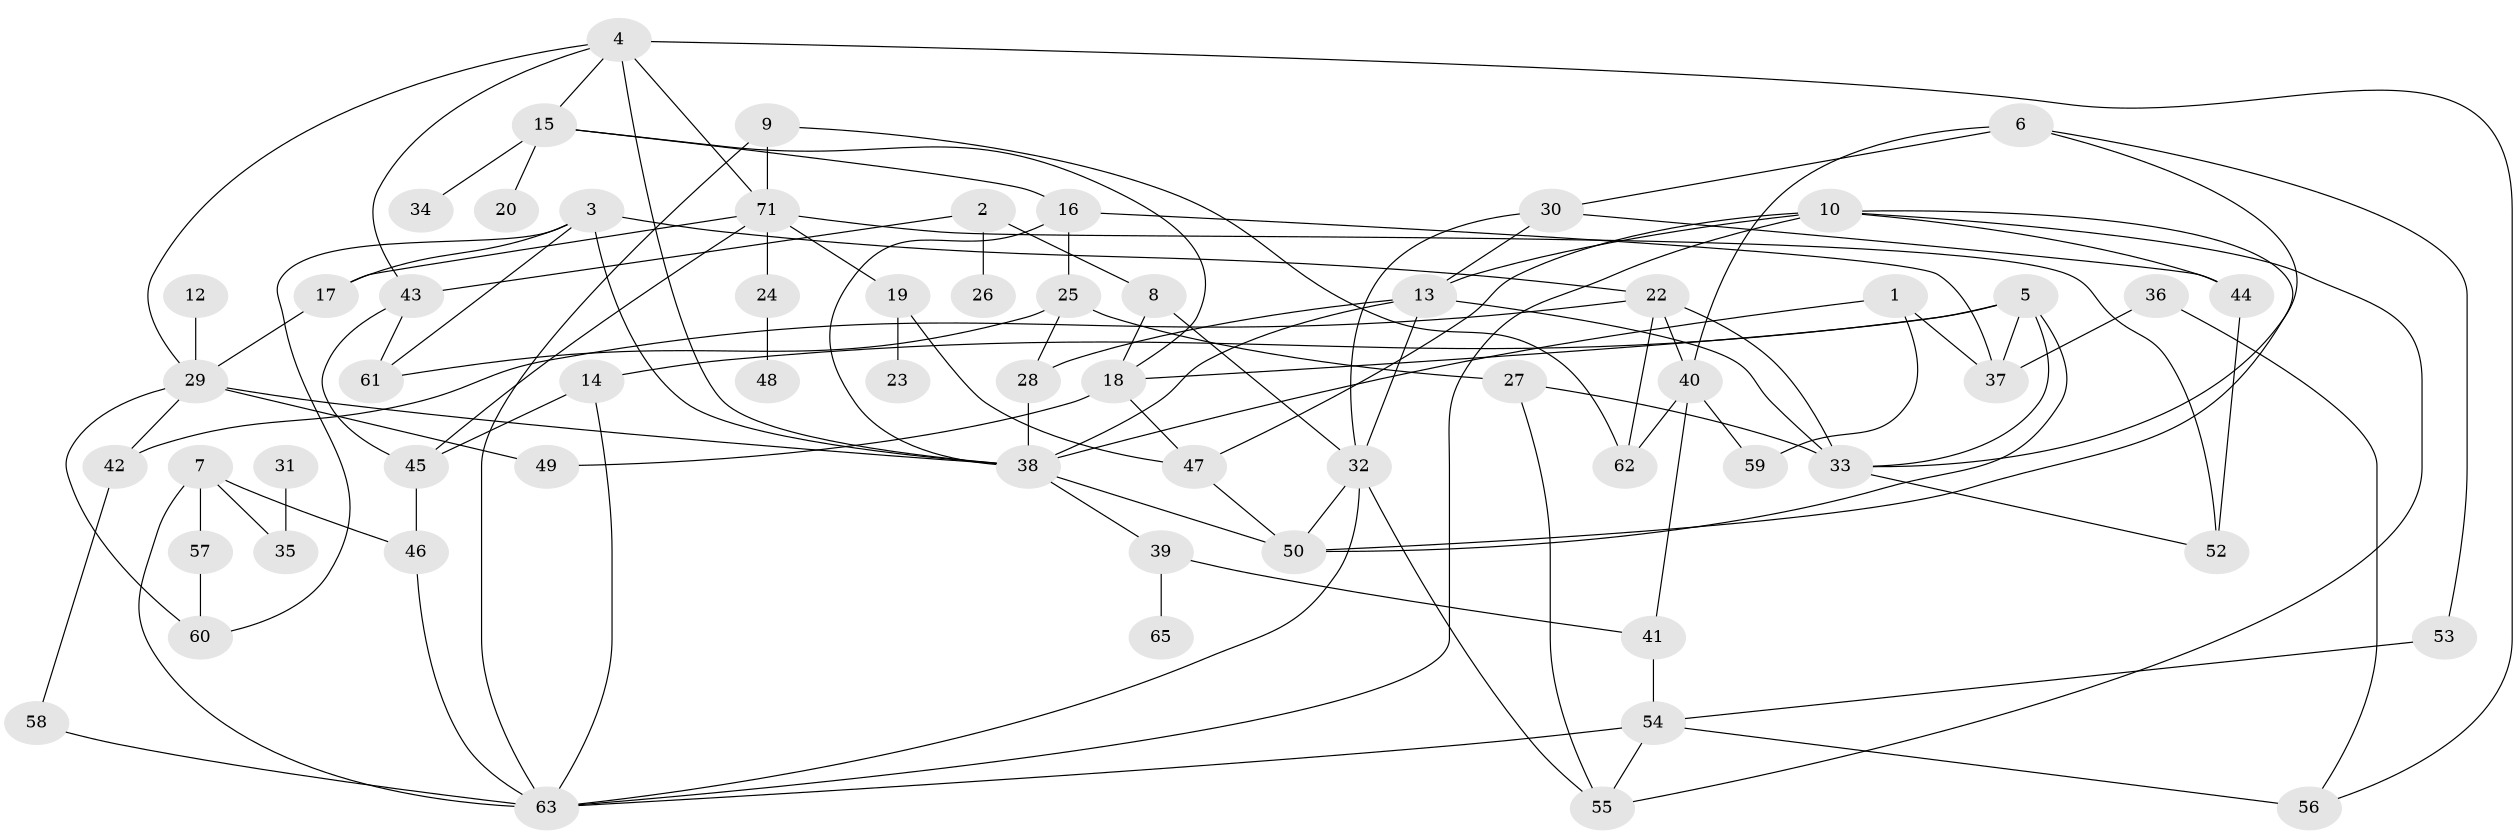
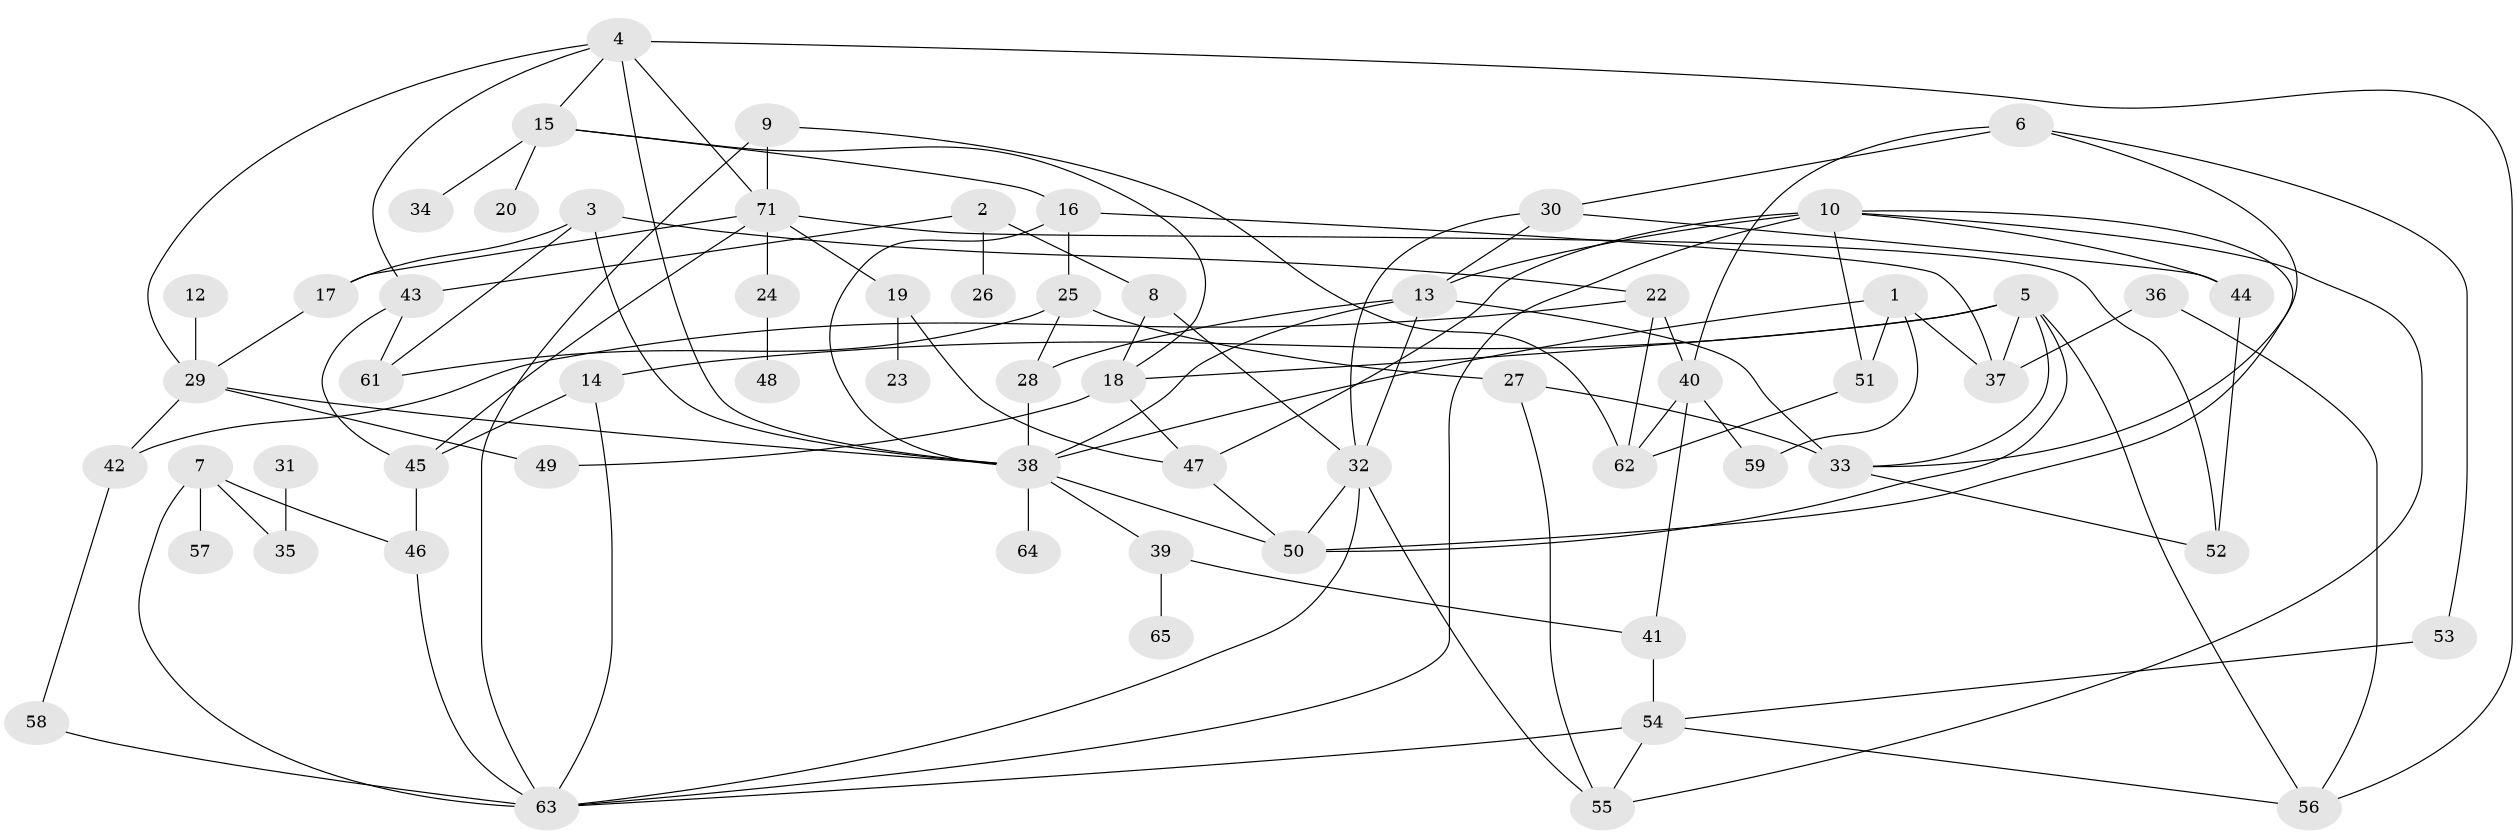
(1773, 361) -> none
none -> (1866, 381)
none -> (1028, 552)
none -> (2164, 553)
(200, 638) -> none
